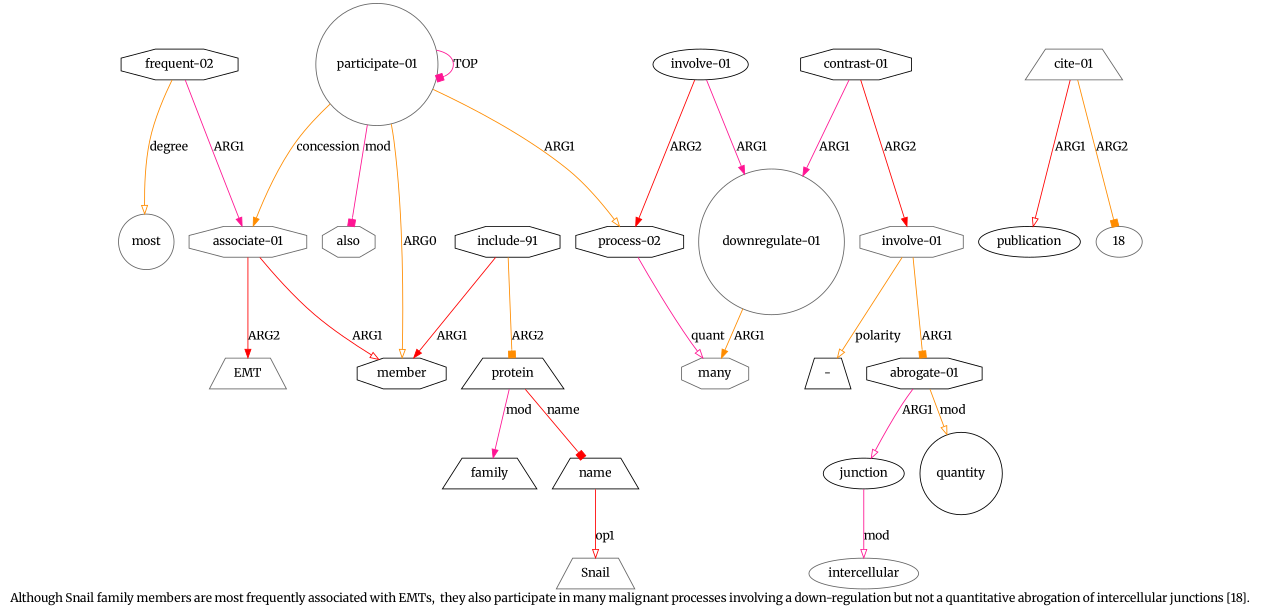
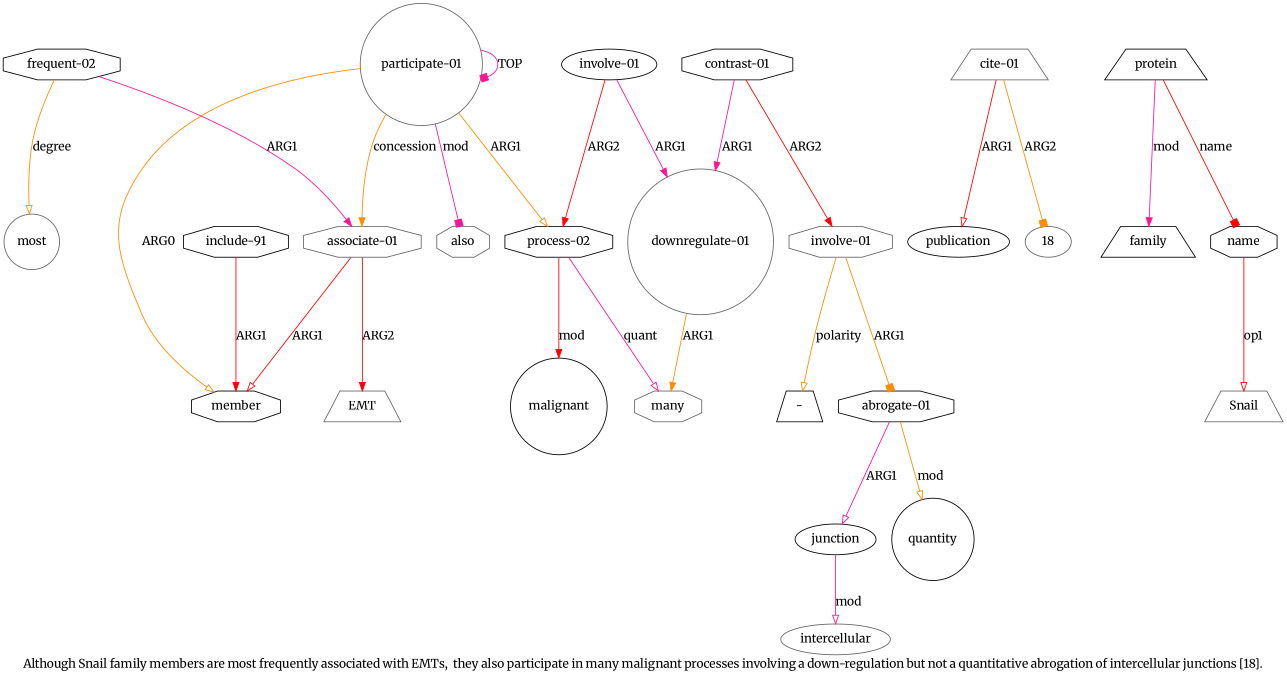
(510, 303) -> none
none -> (559, 406)
(596, 474) -> (1244, 242)
